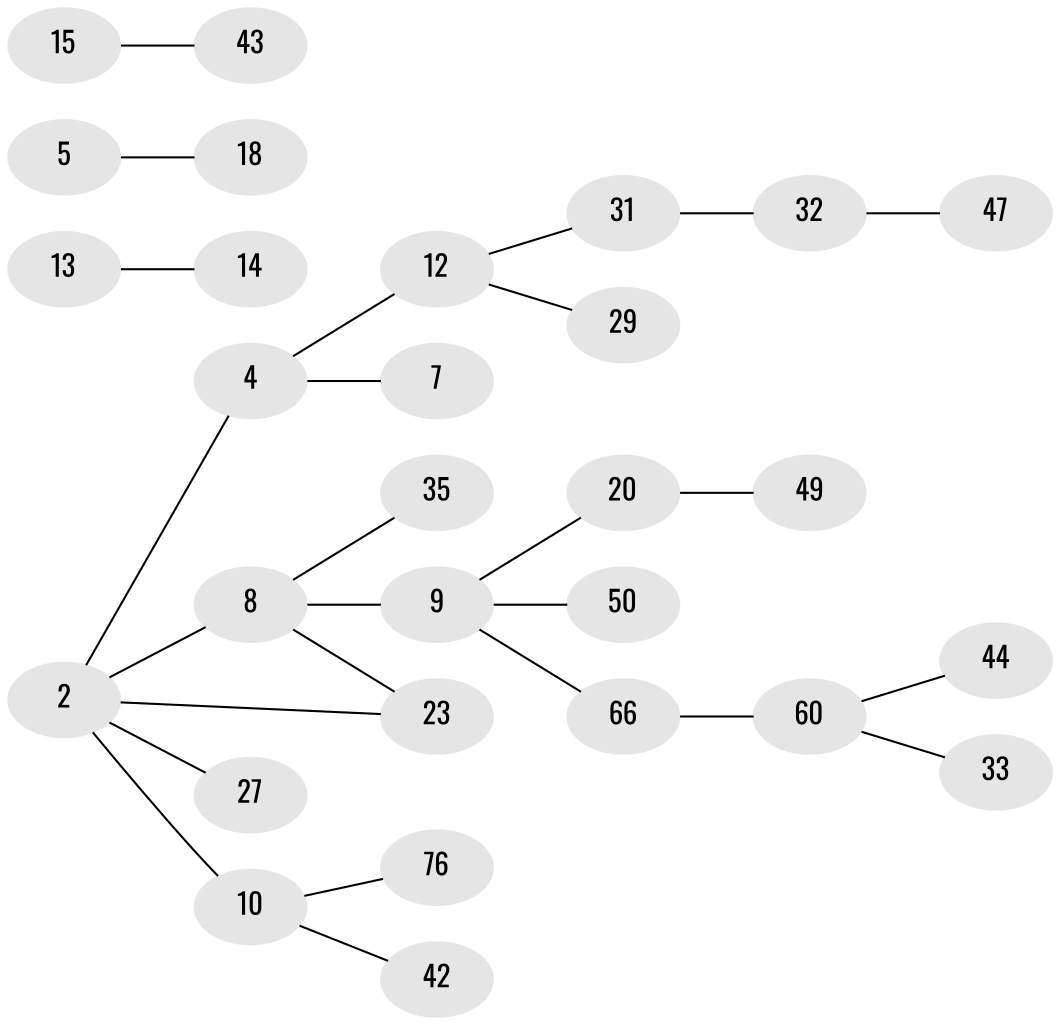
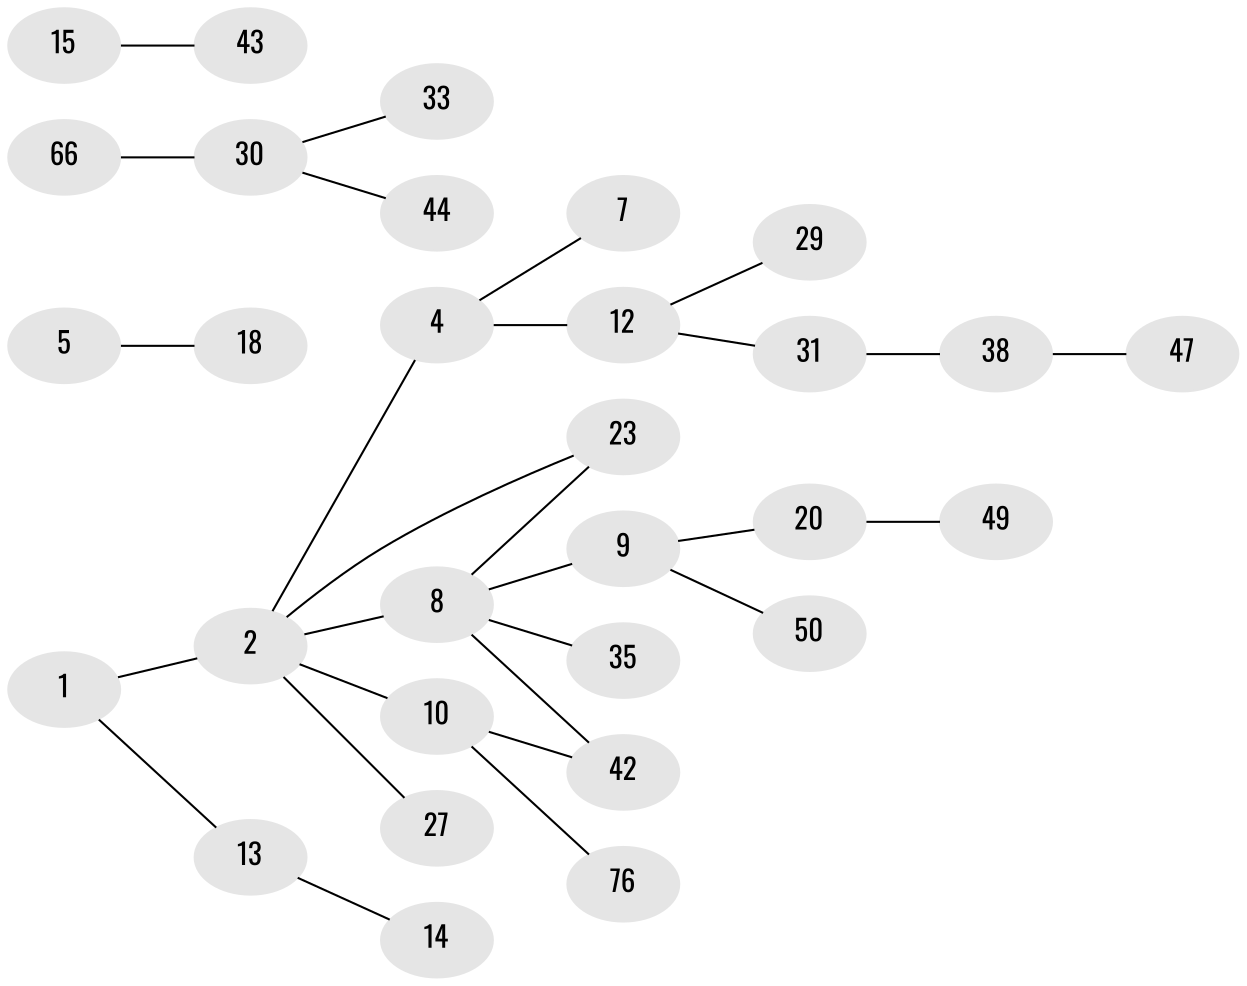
(810, 213) -> (996, 354)
(530, 661) -> none
none -> (530, 689)
none -> (64, 690)
(810, 717) -> (251, 157)
